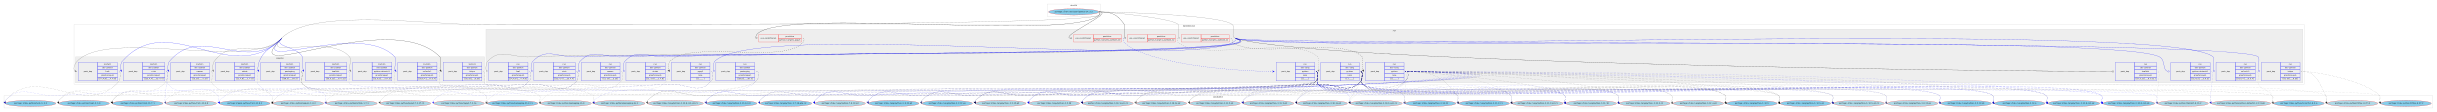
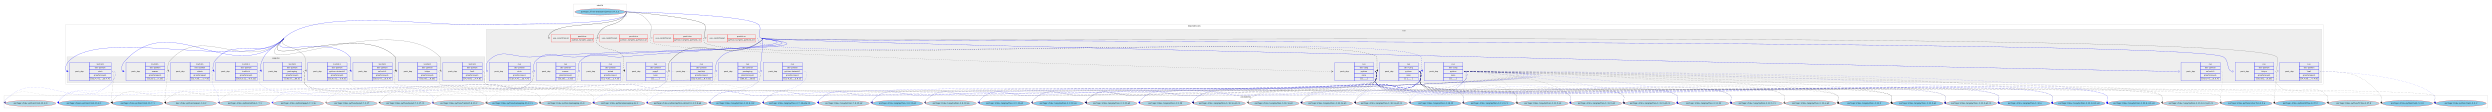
(298, 103) -> (191, 103)
none -> (352, 103)
(1108, 103) -> (1220, 103)
